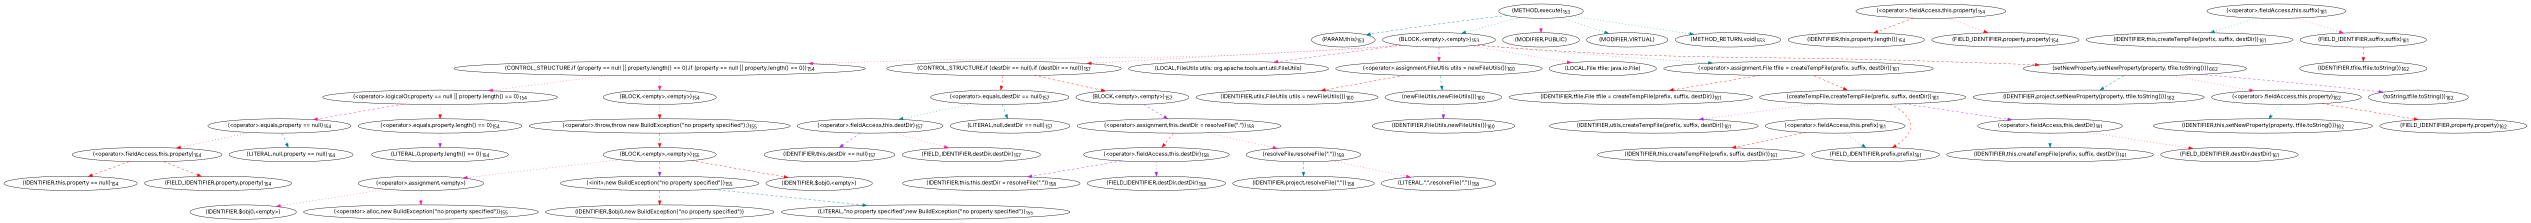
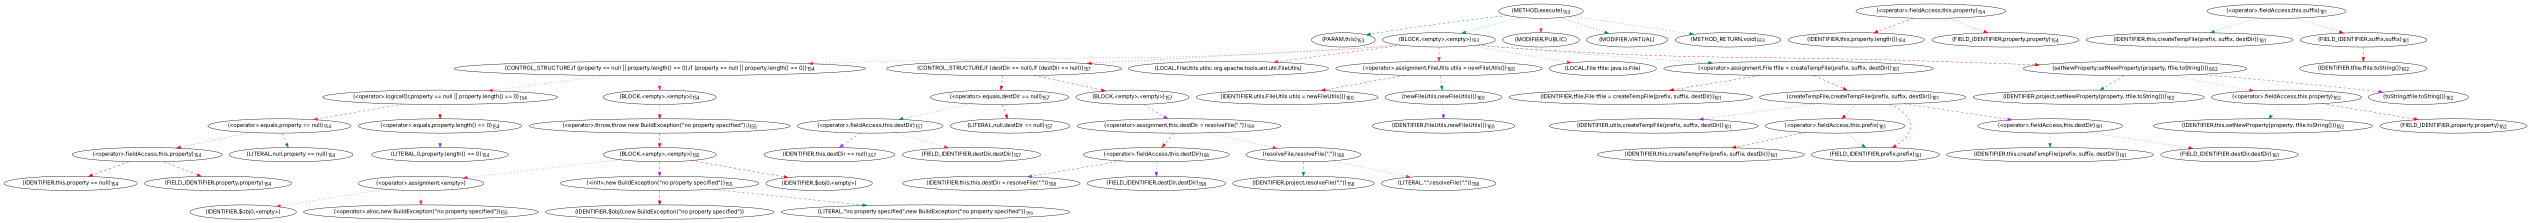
(2318, 25) -> (2318, 25)
(1004, 110) -> (1004, 110)
none -> (1850, 110)
(872, 154) -> (872, 154)
